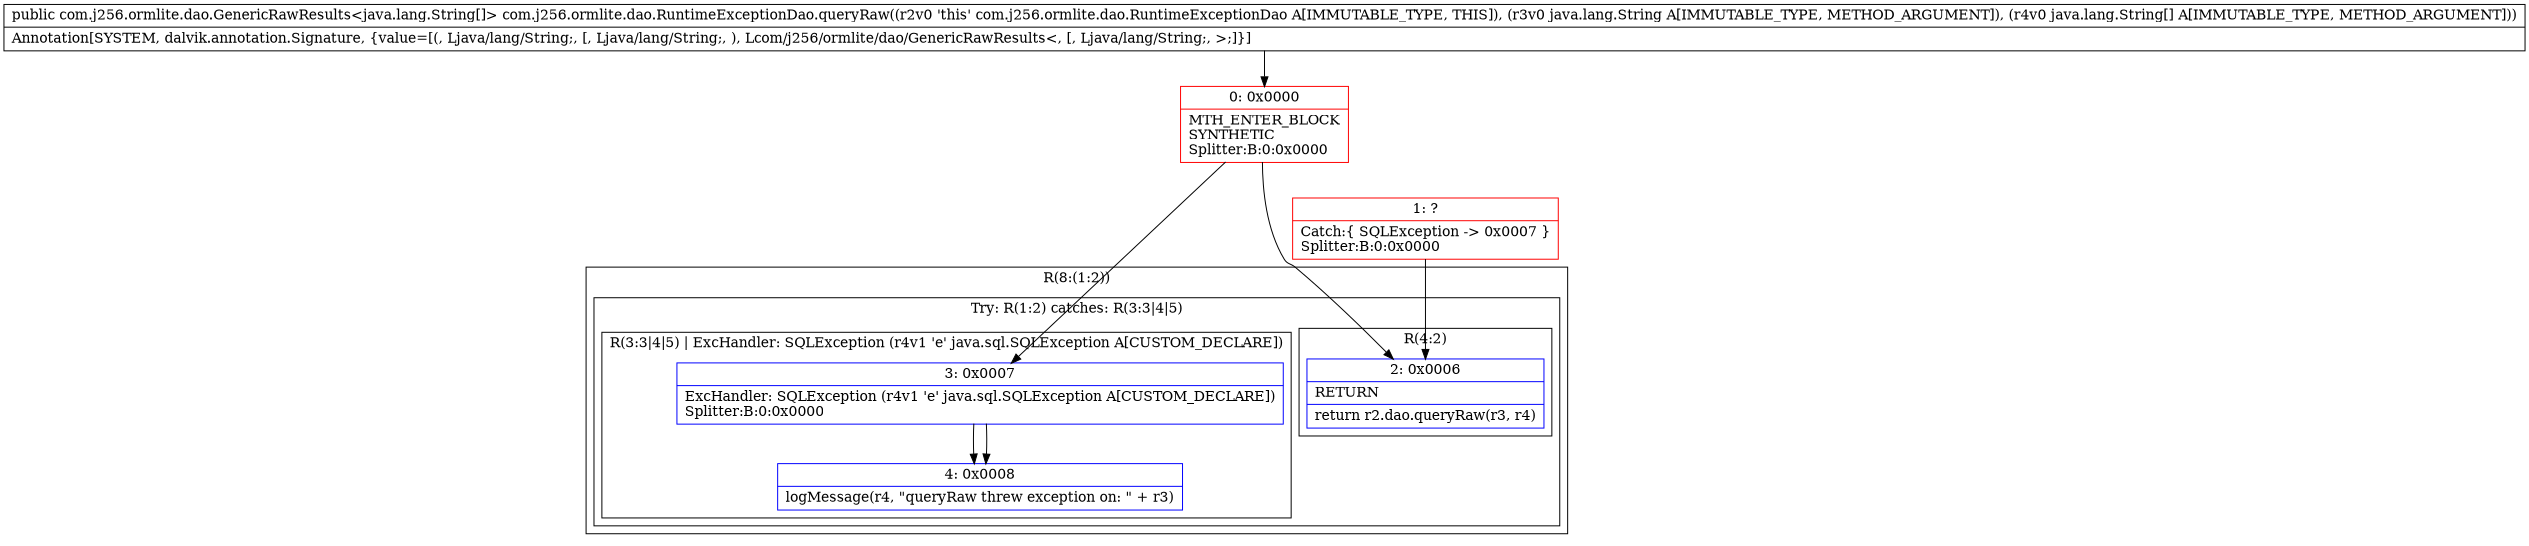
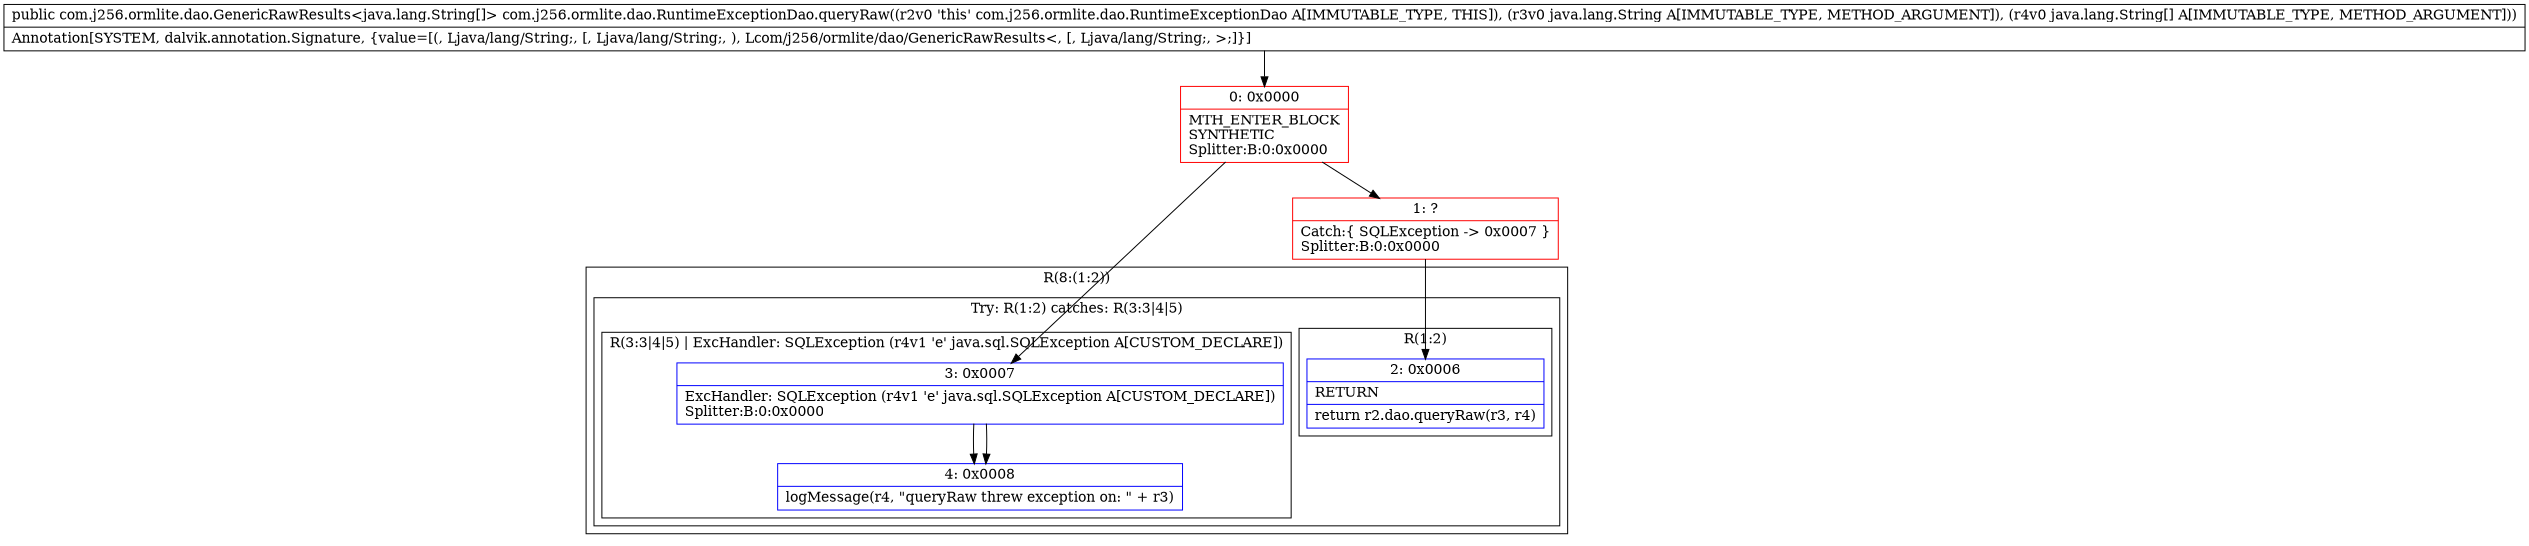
(1304, 274) -> (1347, 178)
(1425, 340) -> (1425, 340)
